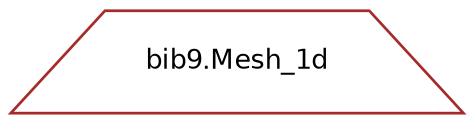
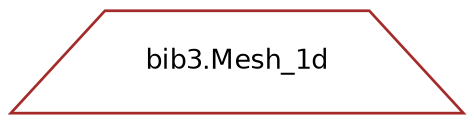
(237, 62) -> (237, 62)
